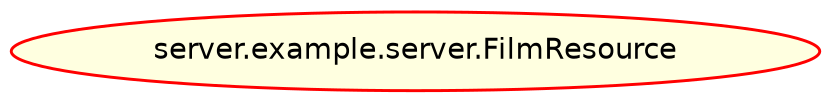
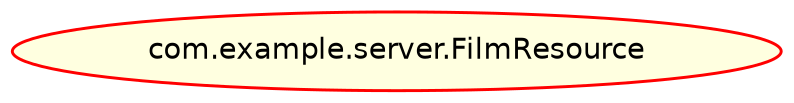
(416, 51) -> (397, 51)
